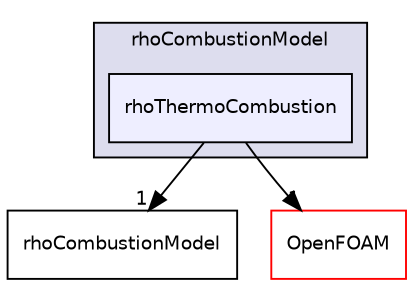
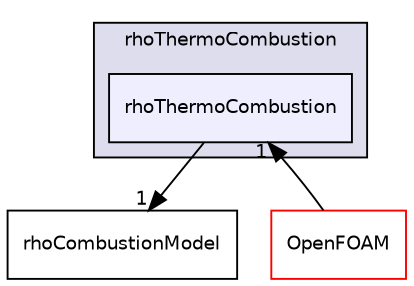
(231, 41) -> (231, 41)
(267, 170) -> (303, 183)
